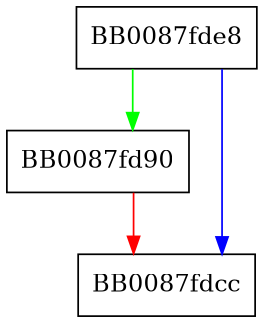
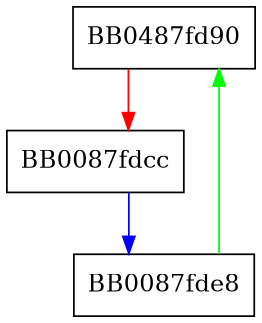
(222, 153) -> (129, 215)
(98, 161) -> (164, 38)
